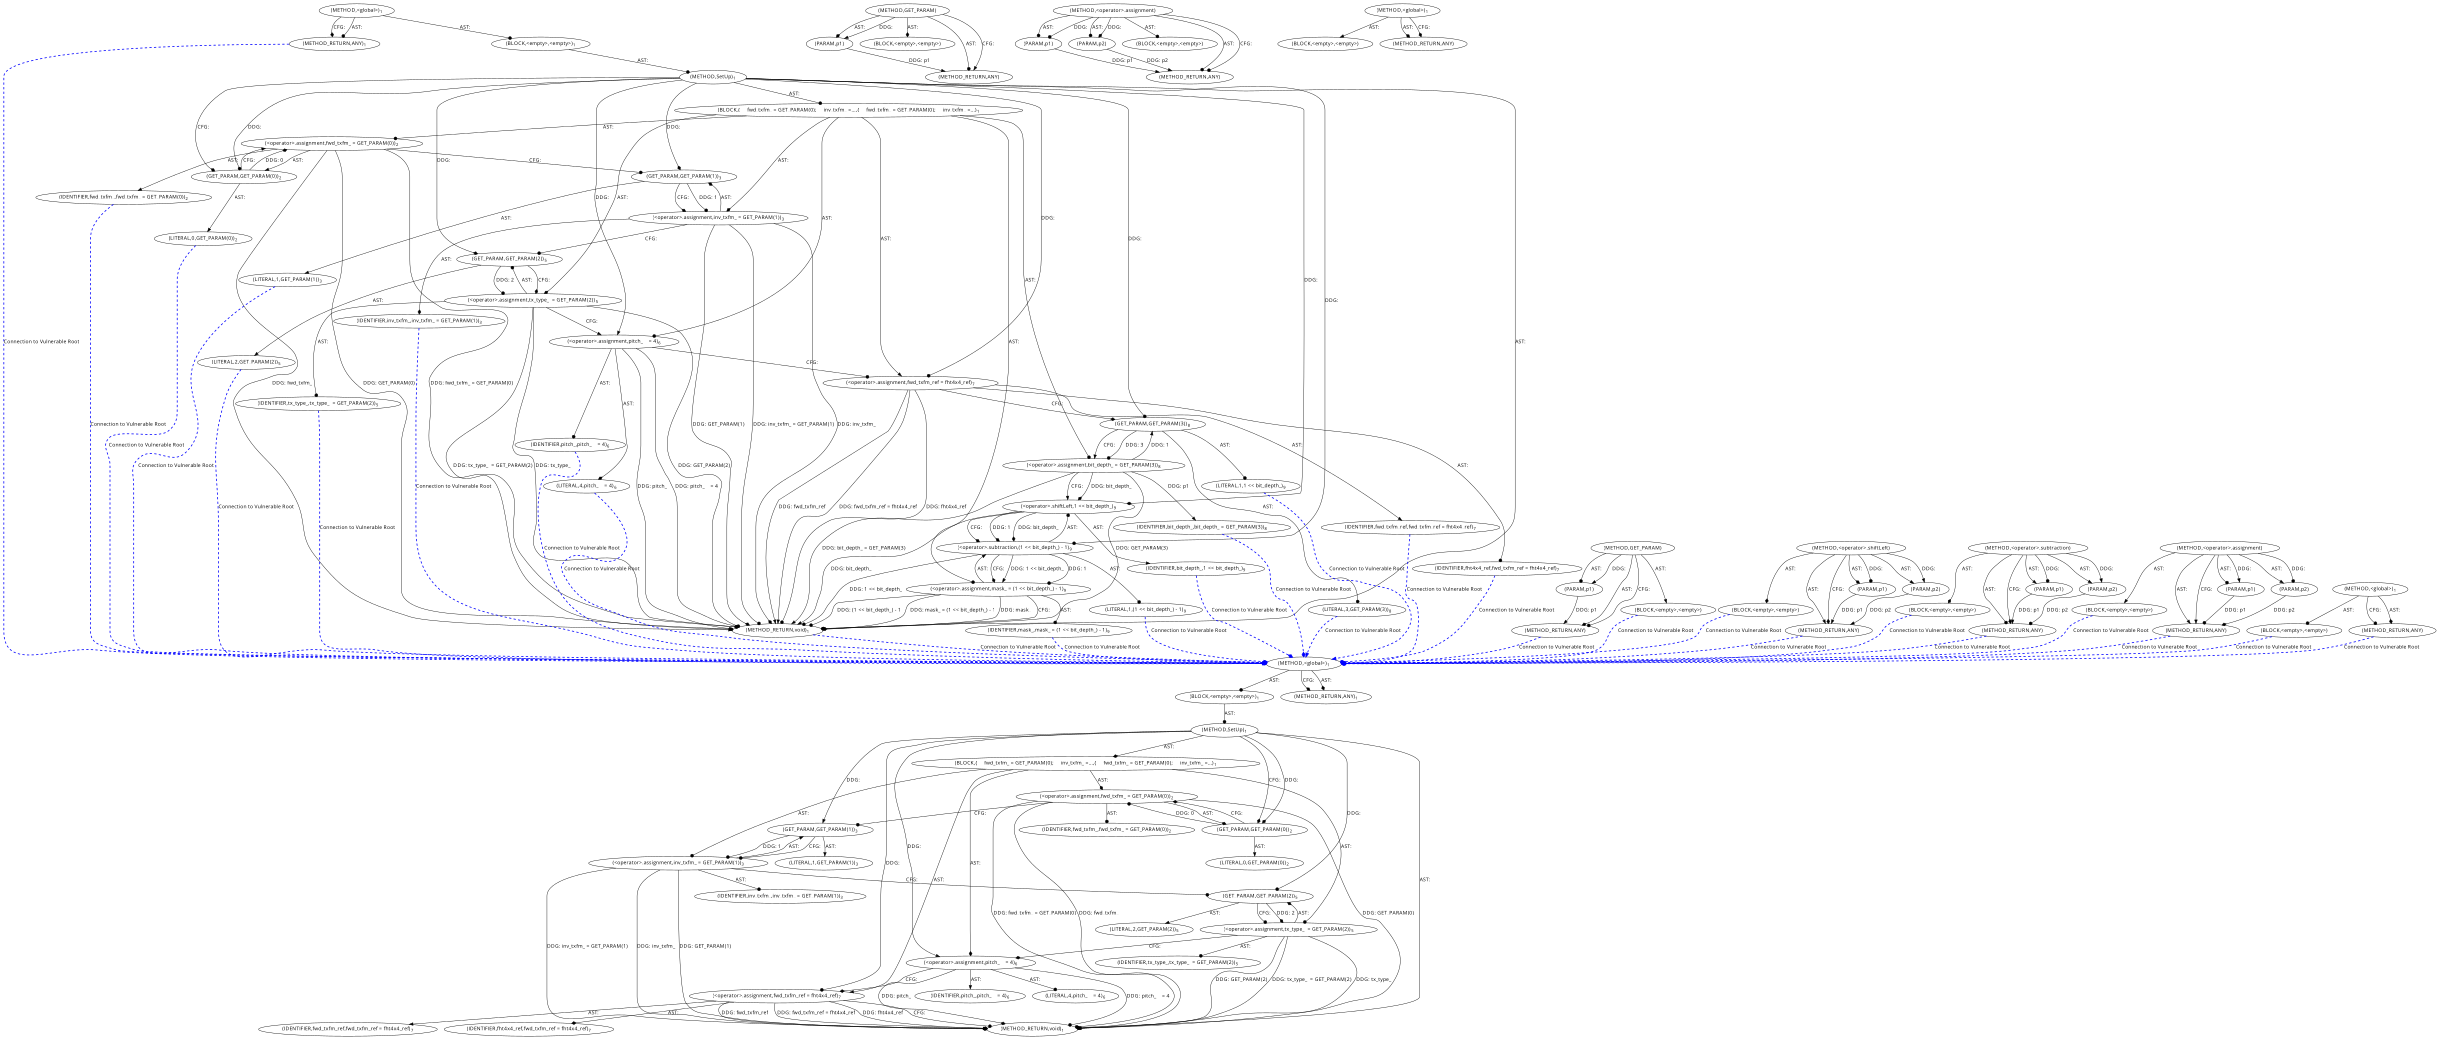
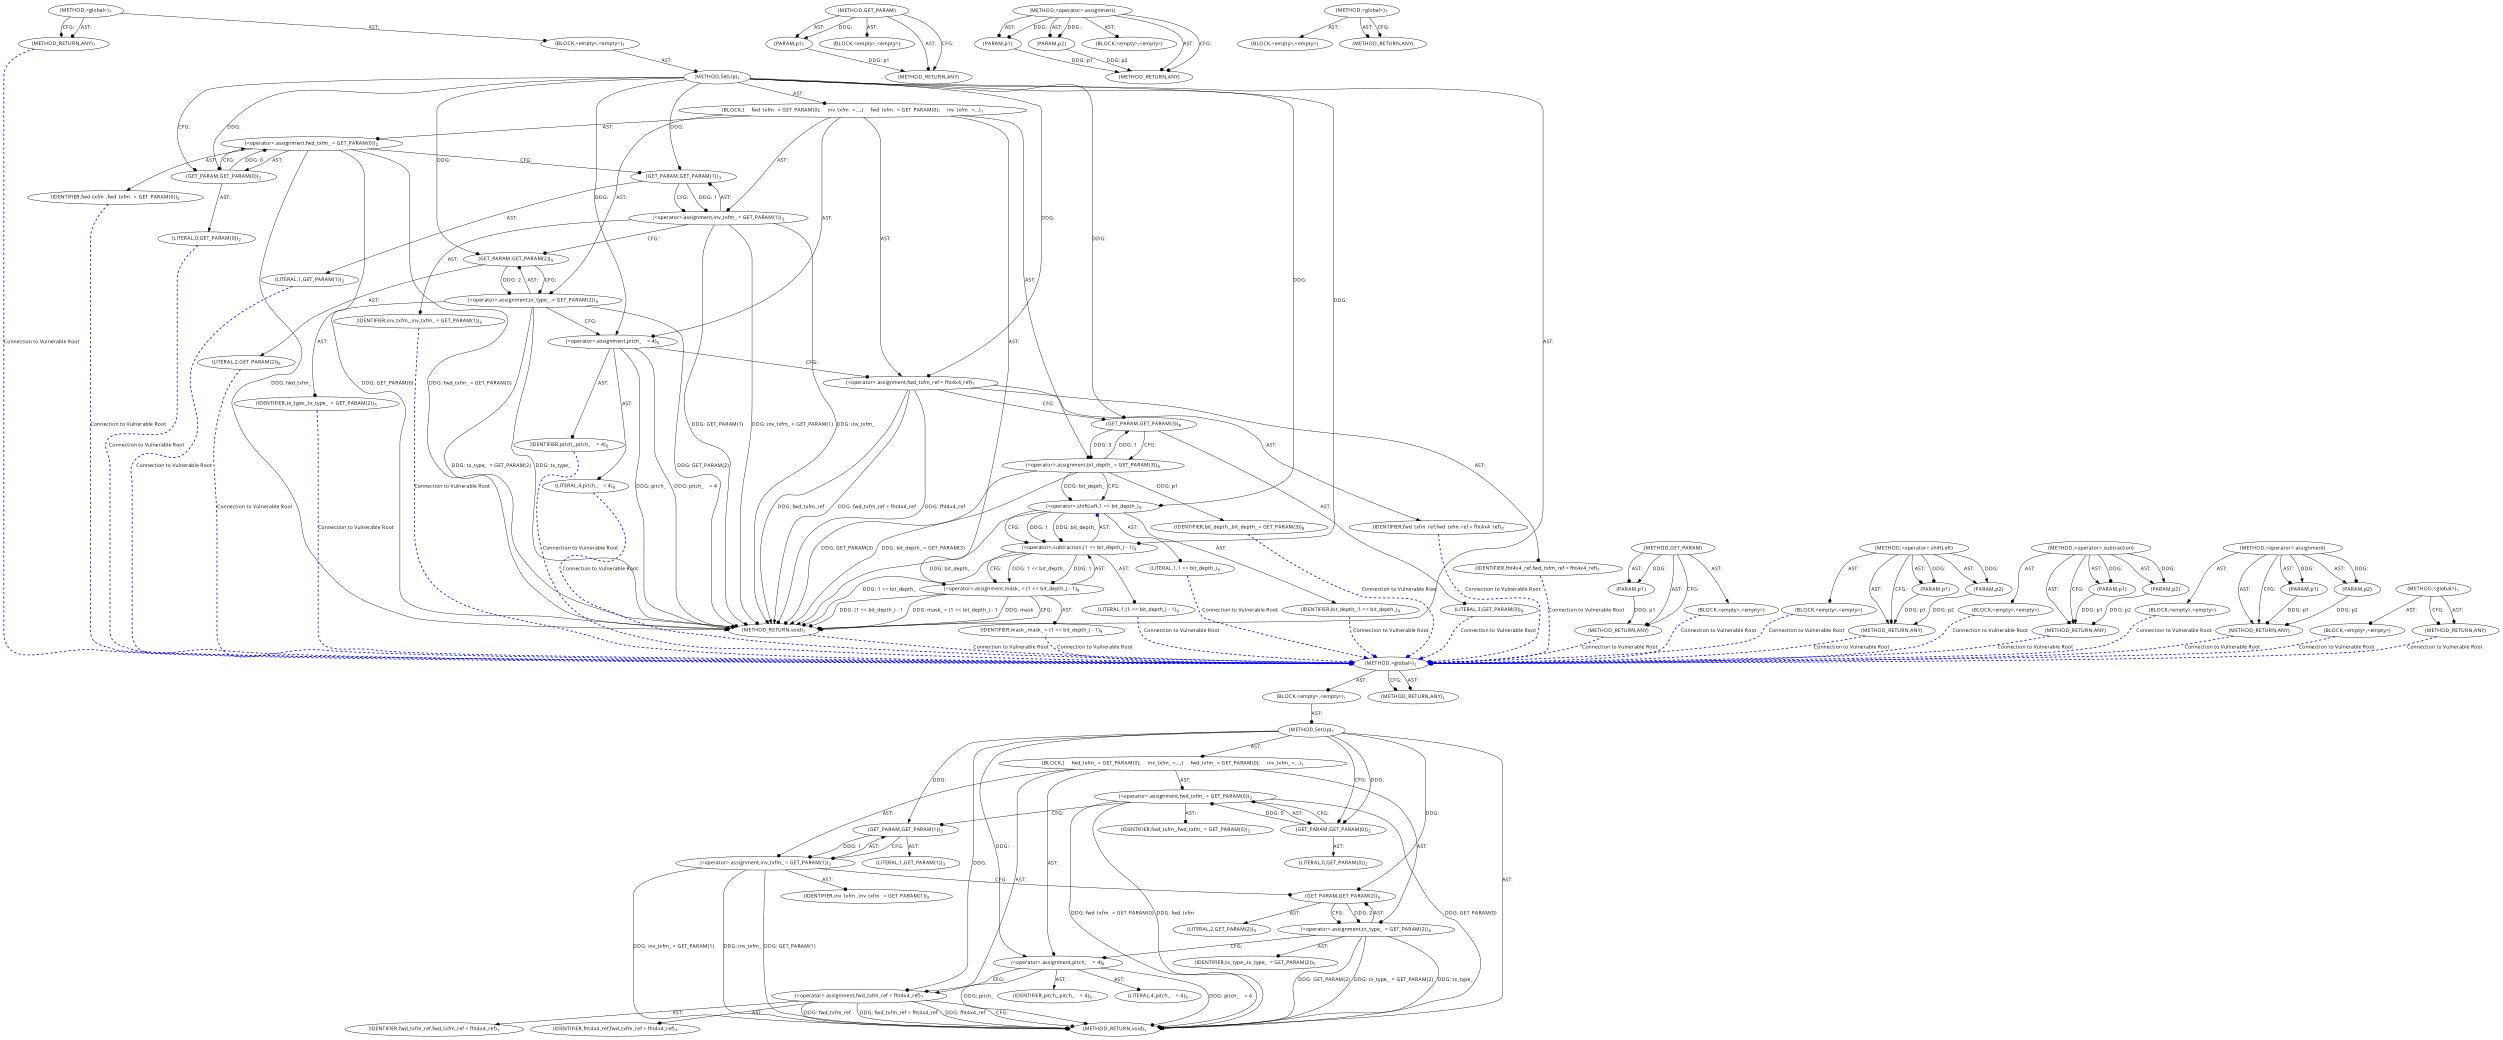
(1216, 449) -> (1141, 538)
(1062, 532) -> (1099, 530)
